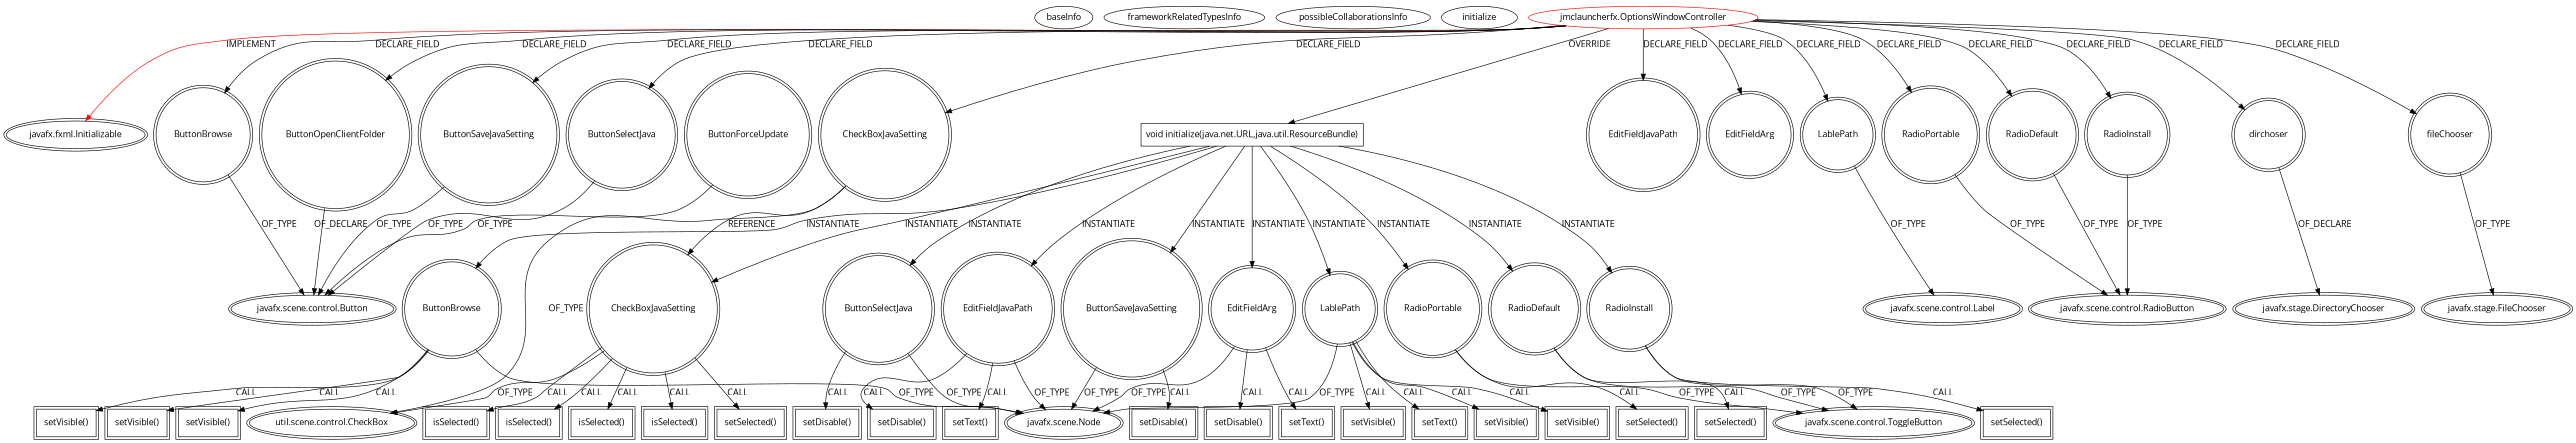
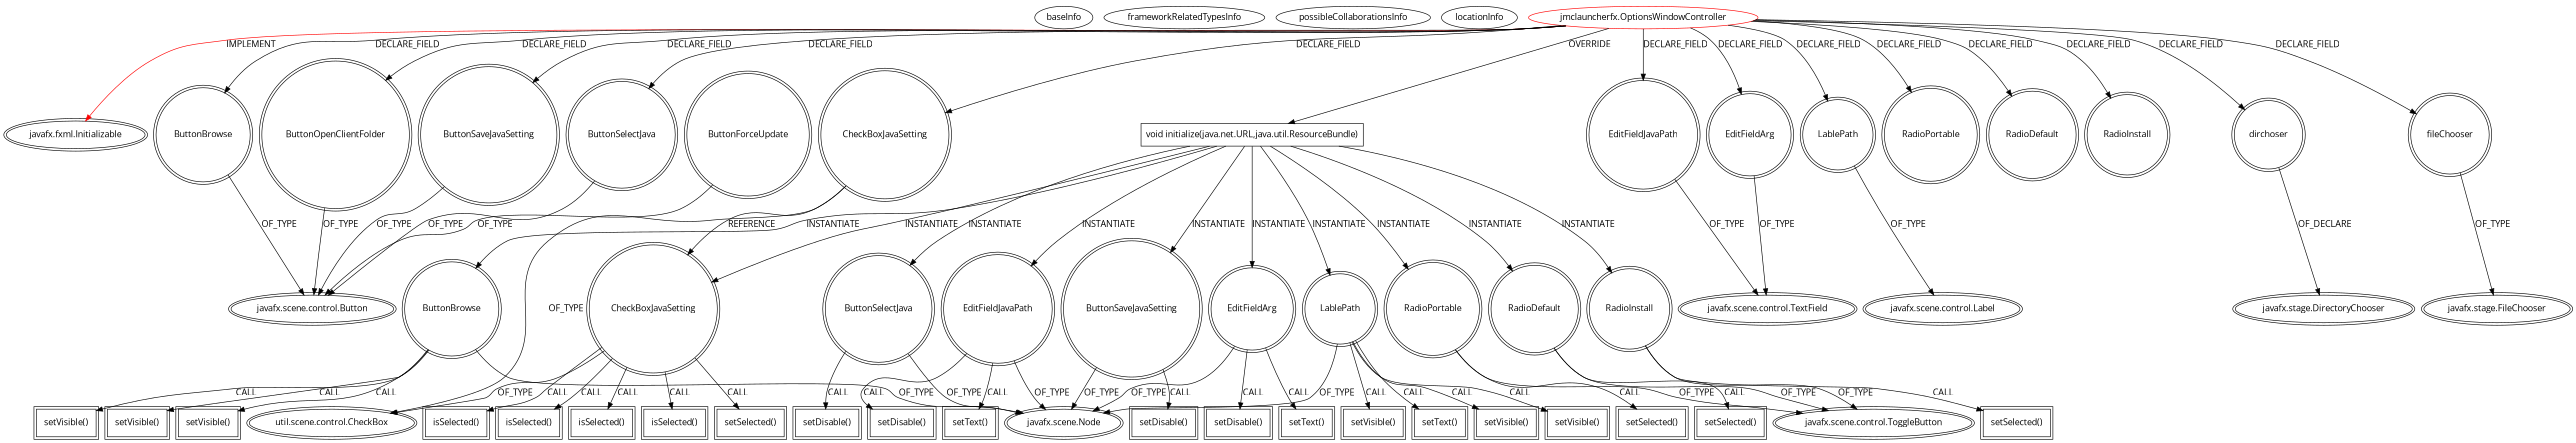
(1479, 18) -> (1479, 18)
(341, 225) -> (341, 225)
none -> (1768, 309)
(2127, 309) -> none
